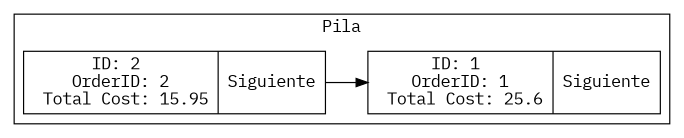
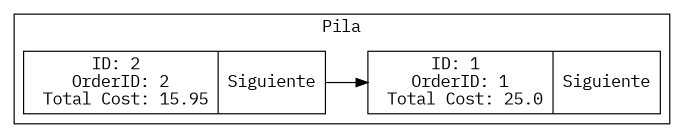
(460, 100) -> (460, 100)
